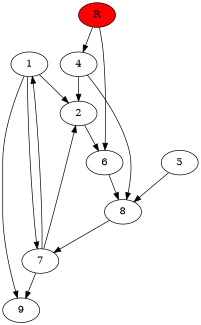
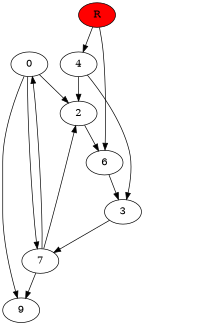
(29, 64) -> (29, 64)
(180, 163) -> none
(123, 212) -> (123, 212)
